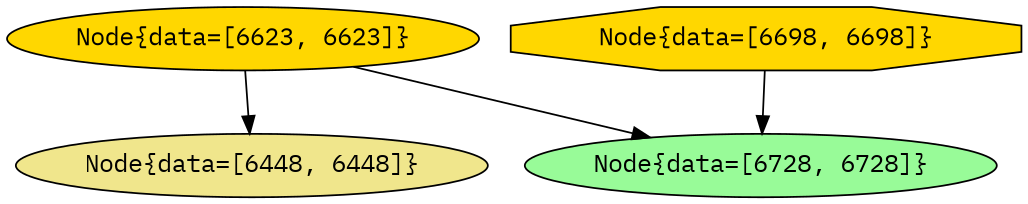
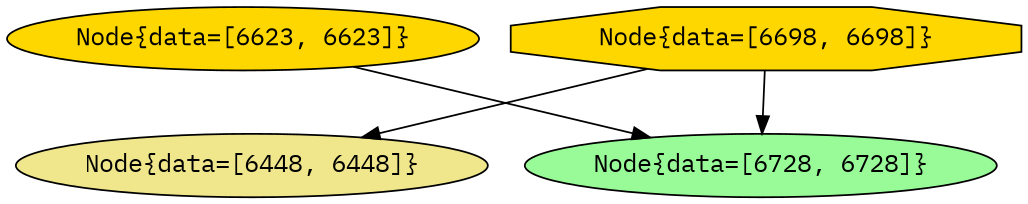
(247, 94) -> (533, 96)
